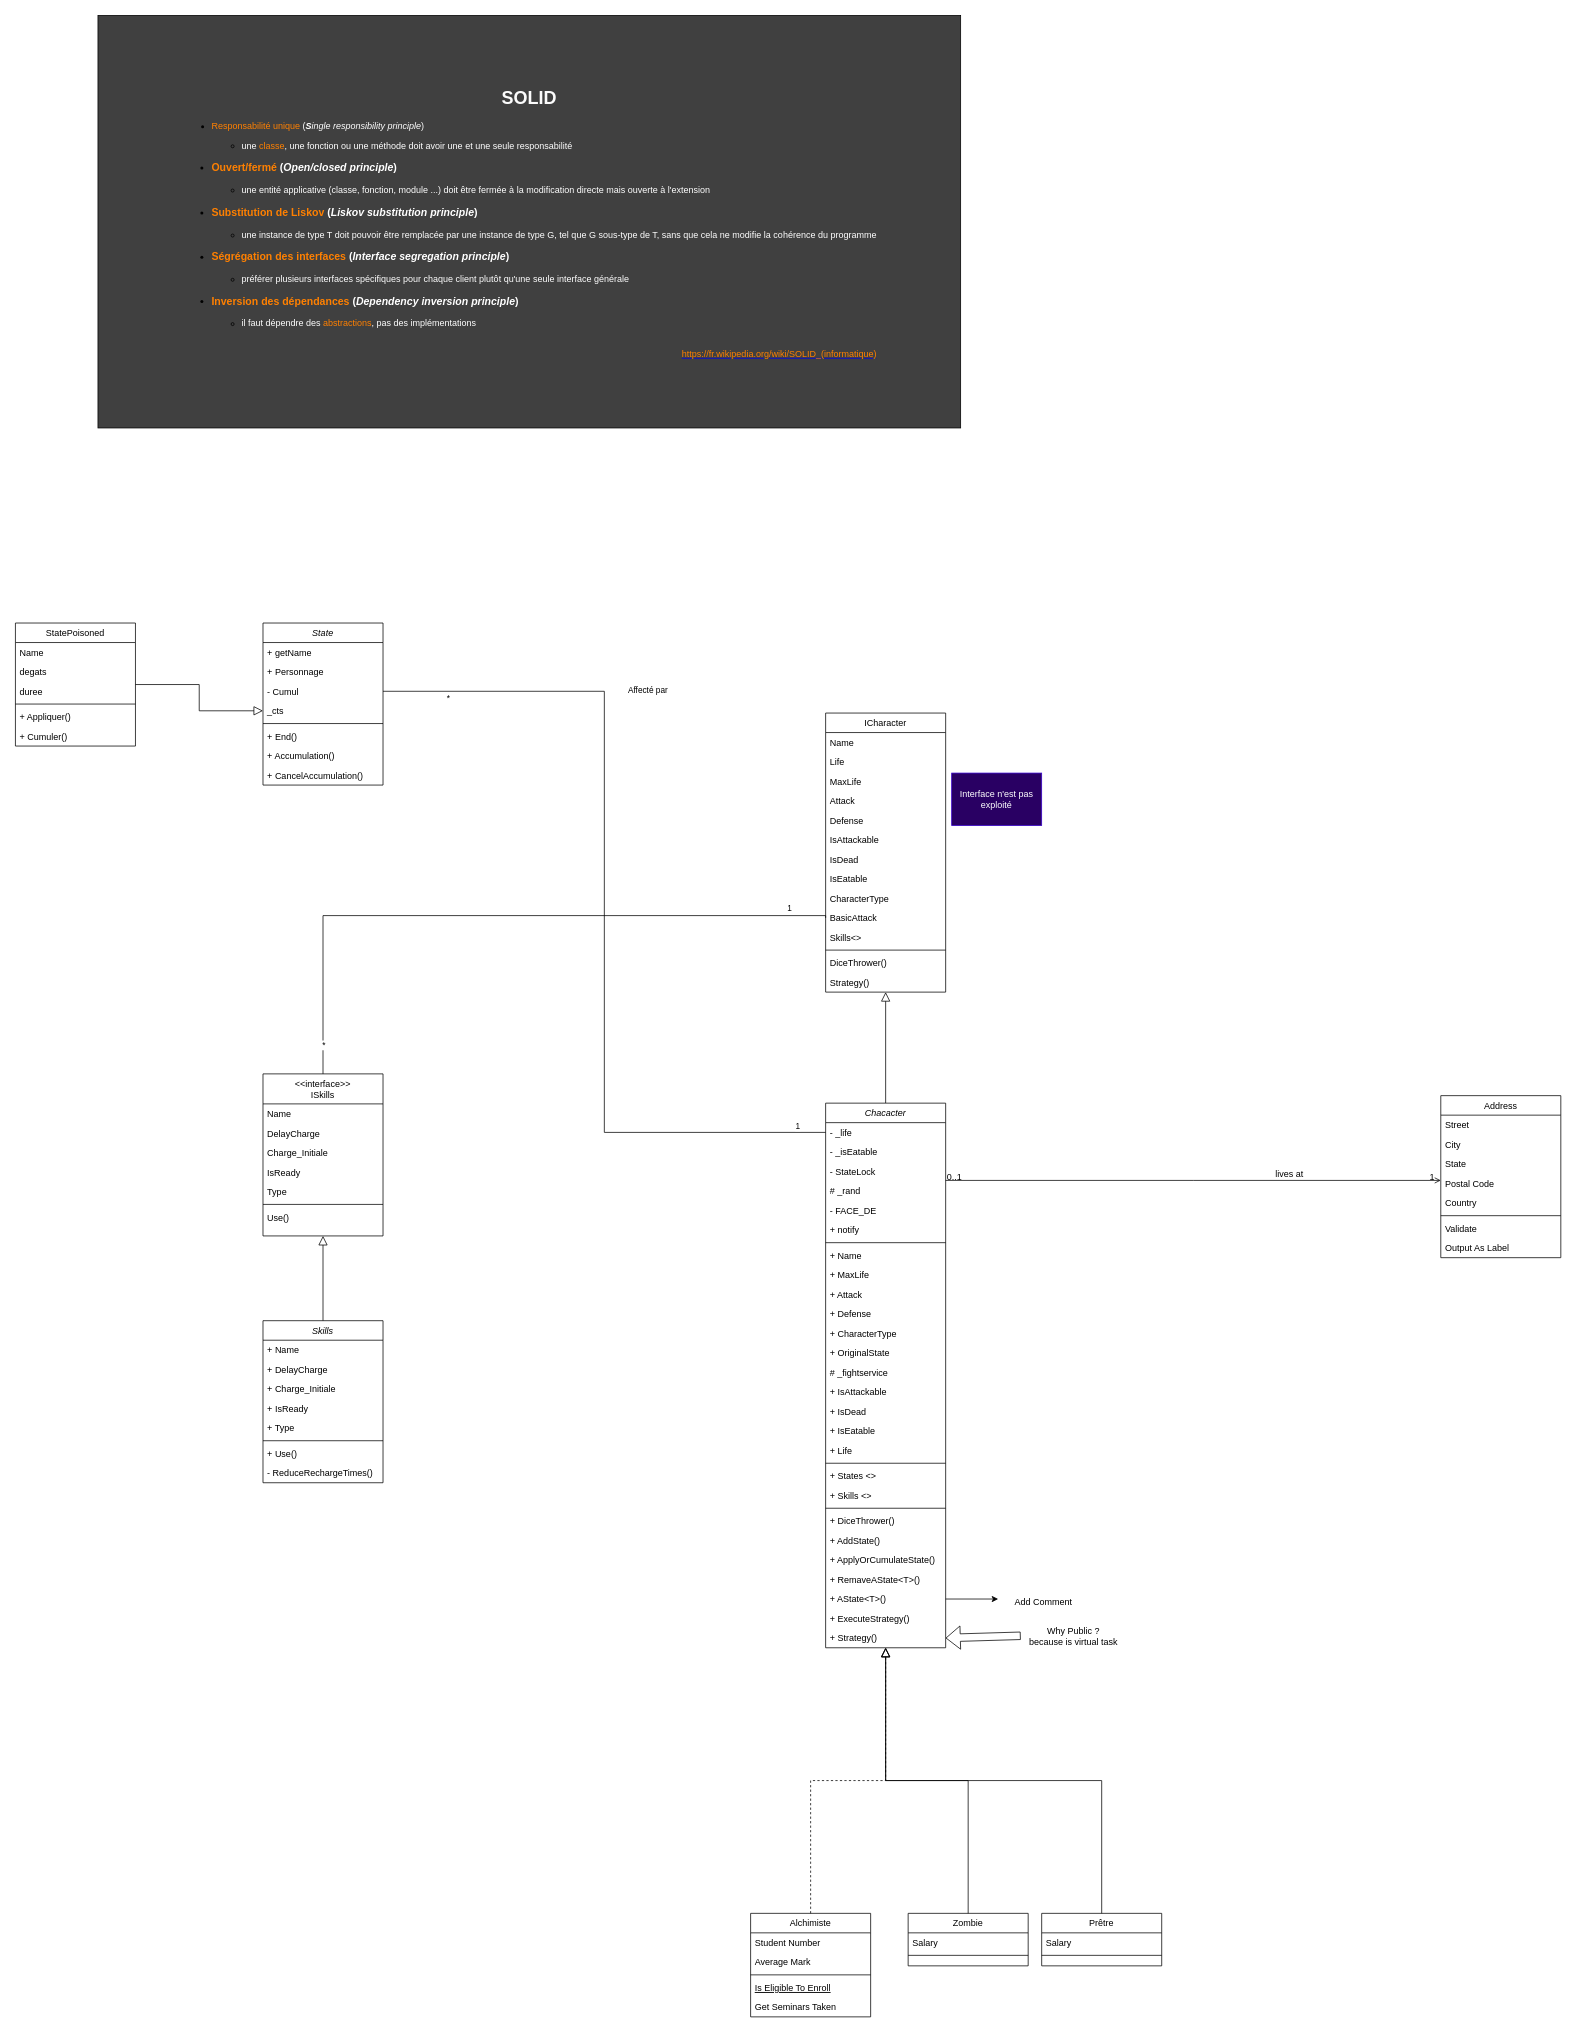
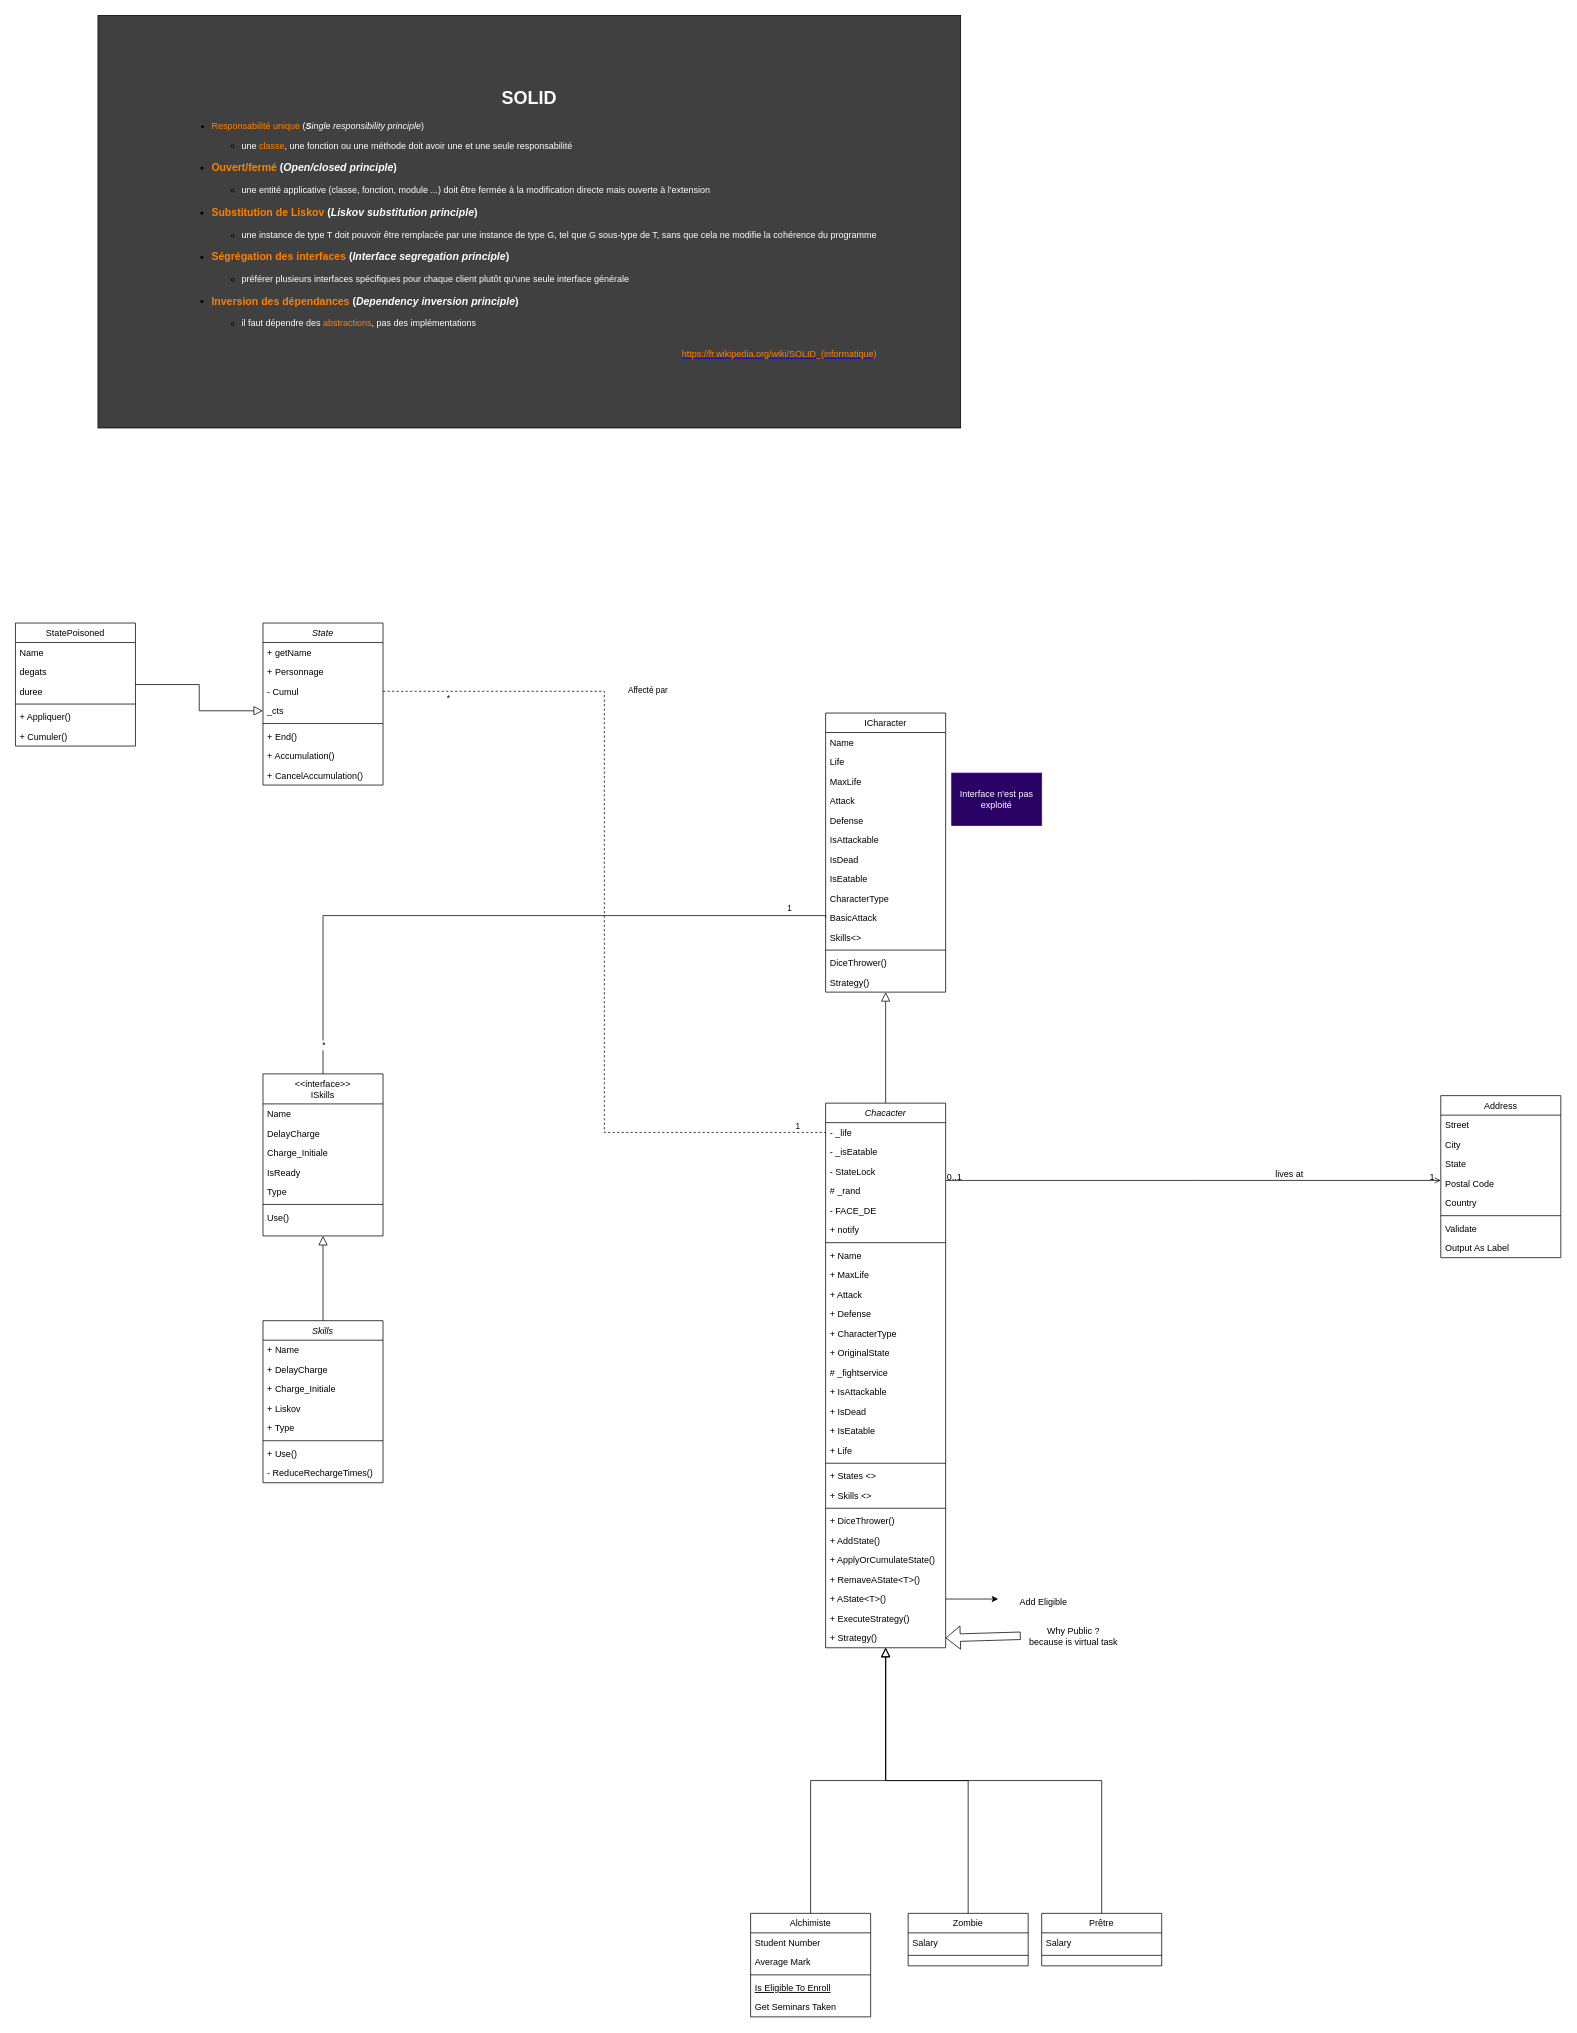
(604, 911) -> (604, 911)
(289, 1409) -> (285, 1409)
(1043, 1602) -> (1043, 1602)
(810, 1809) -> (810, 1809)
